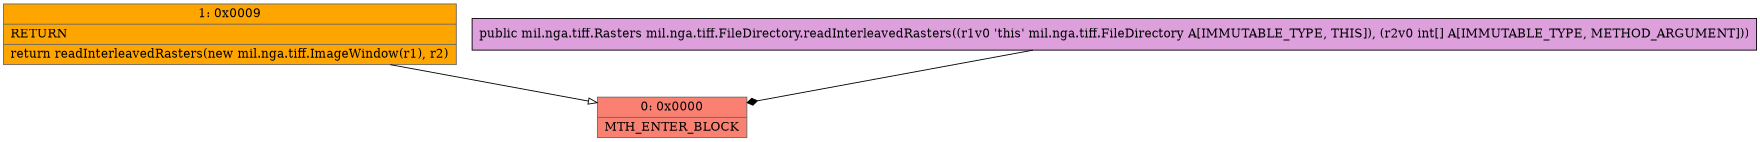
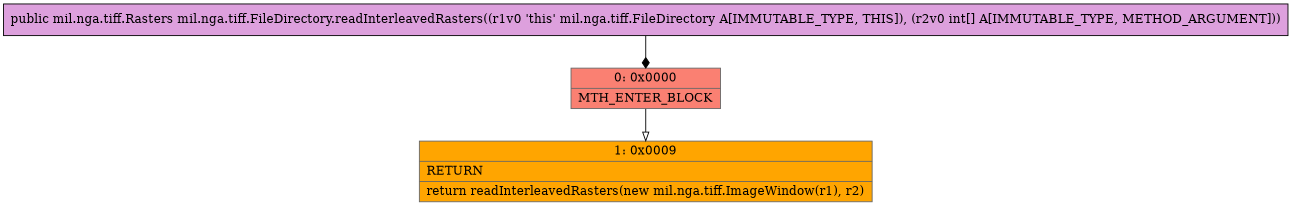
(489, 83) -> (646, 120)
